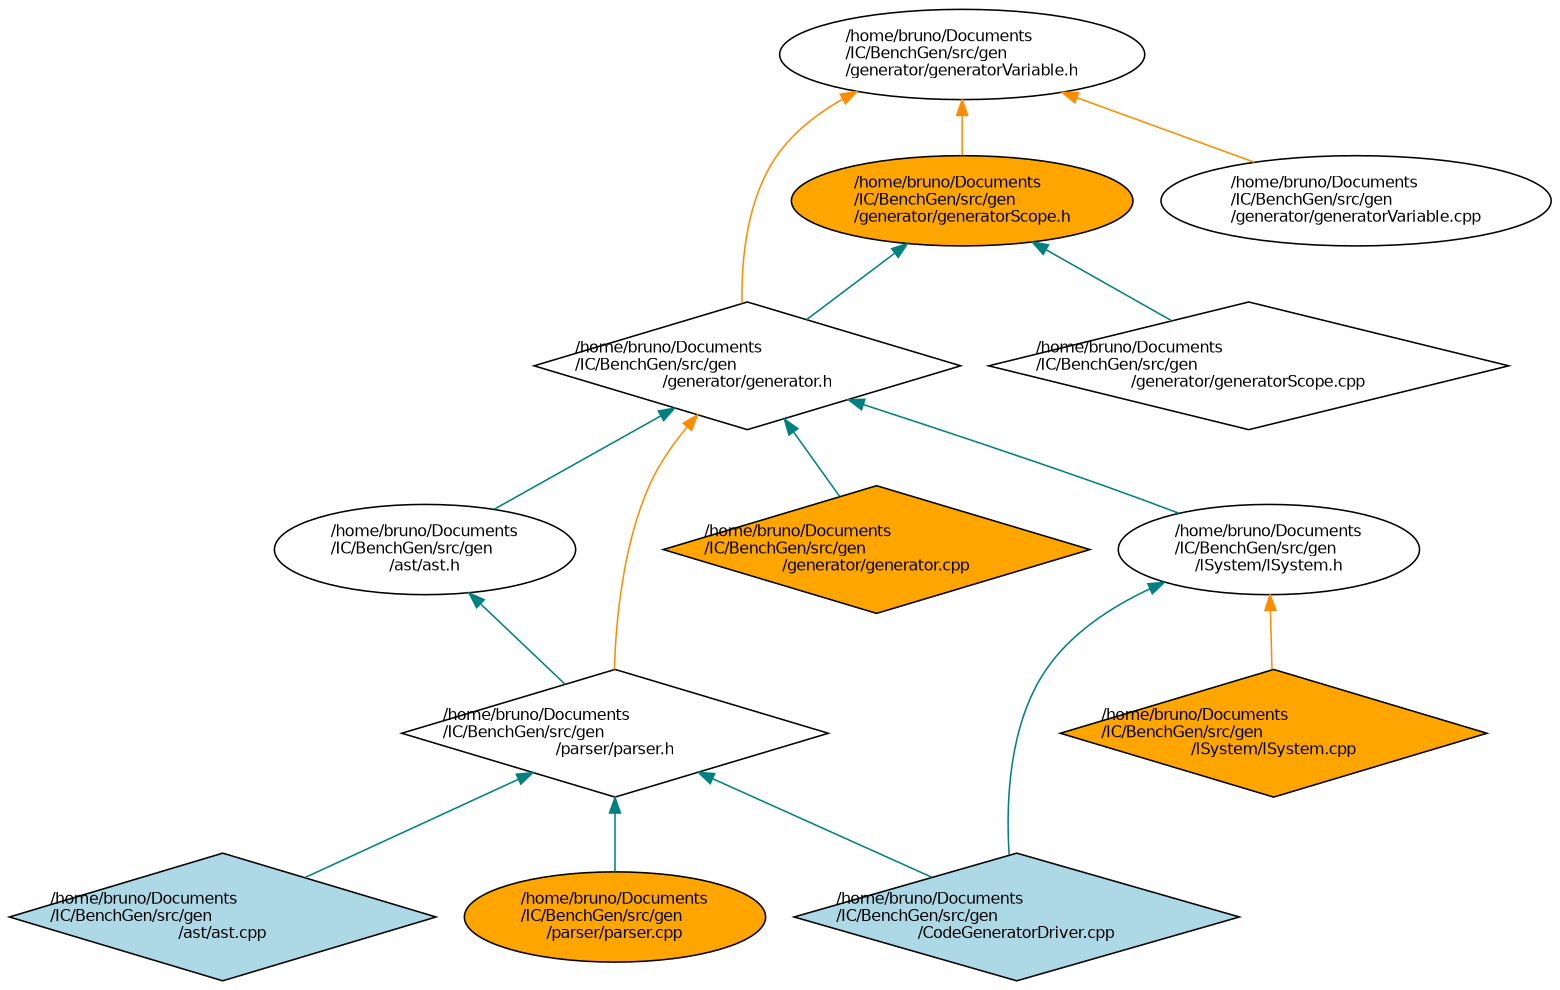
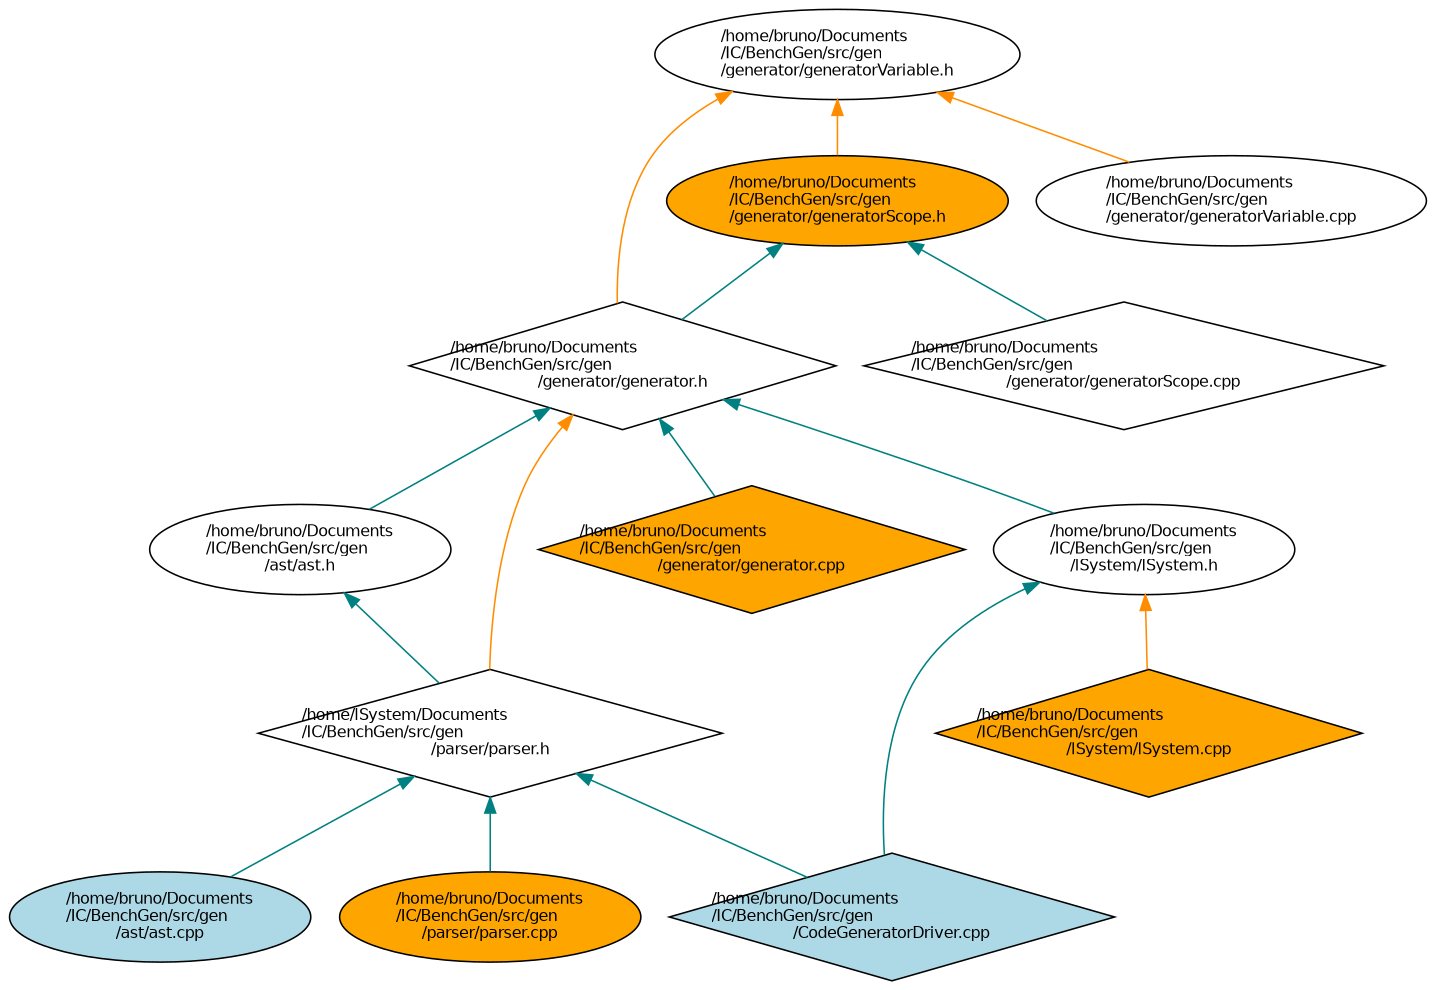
(615, 733) -> (490, 733)
(223, 917) -> (160, 917)
